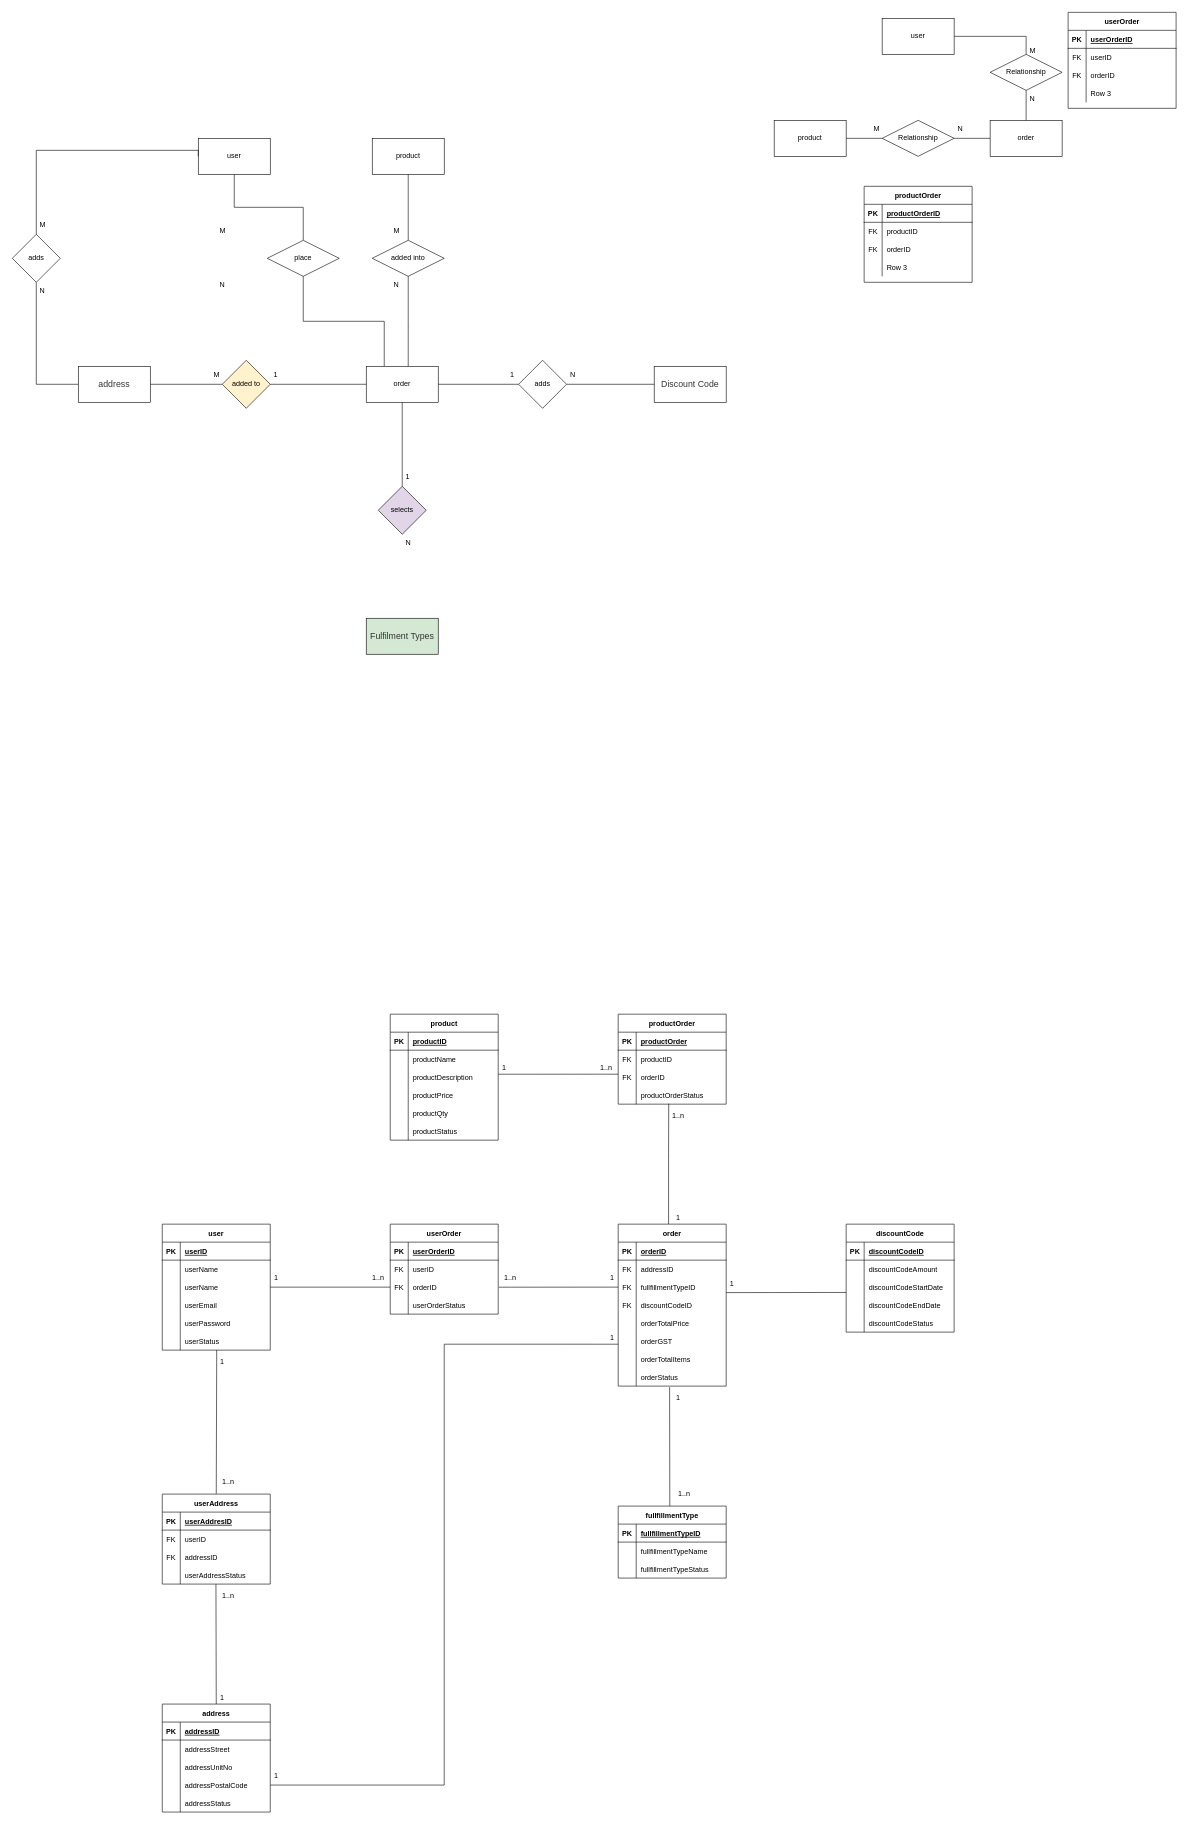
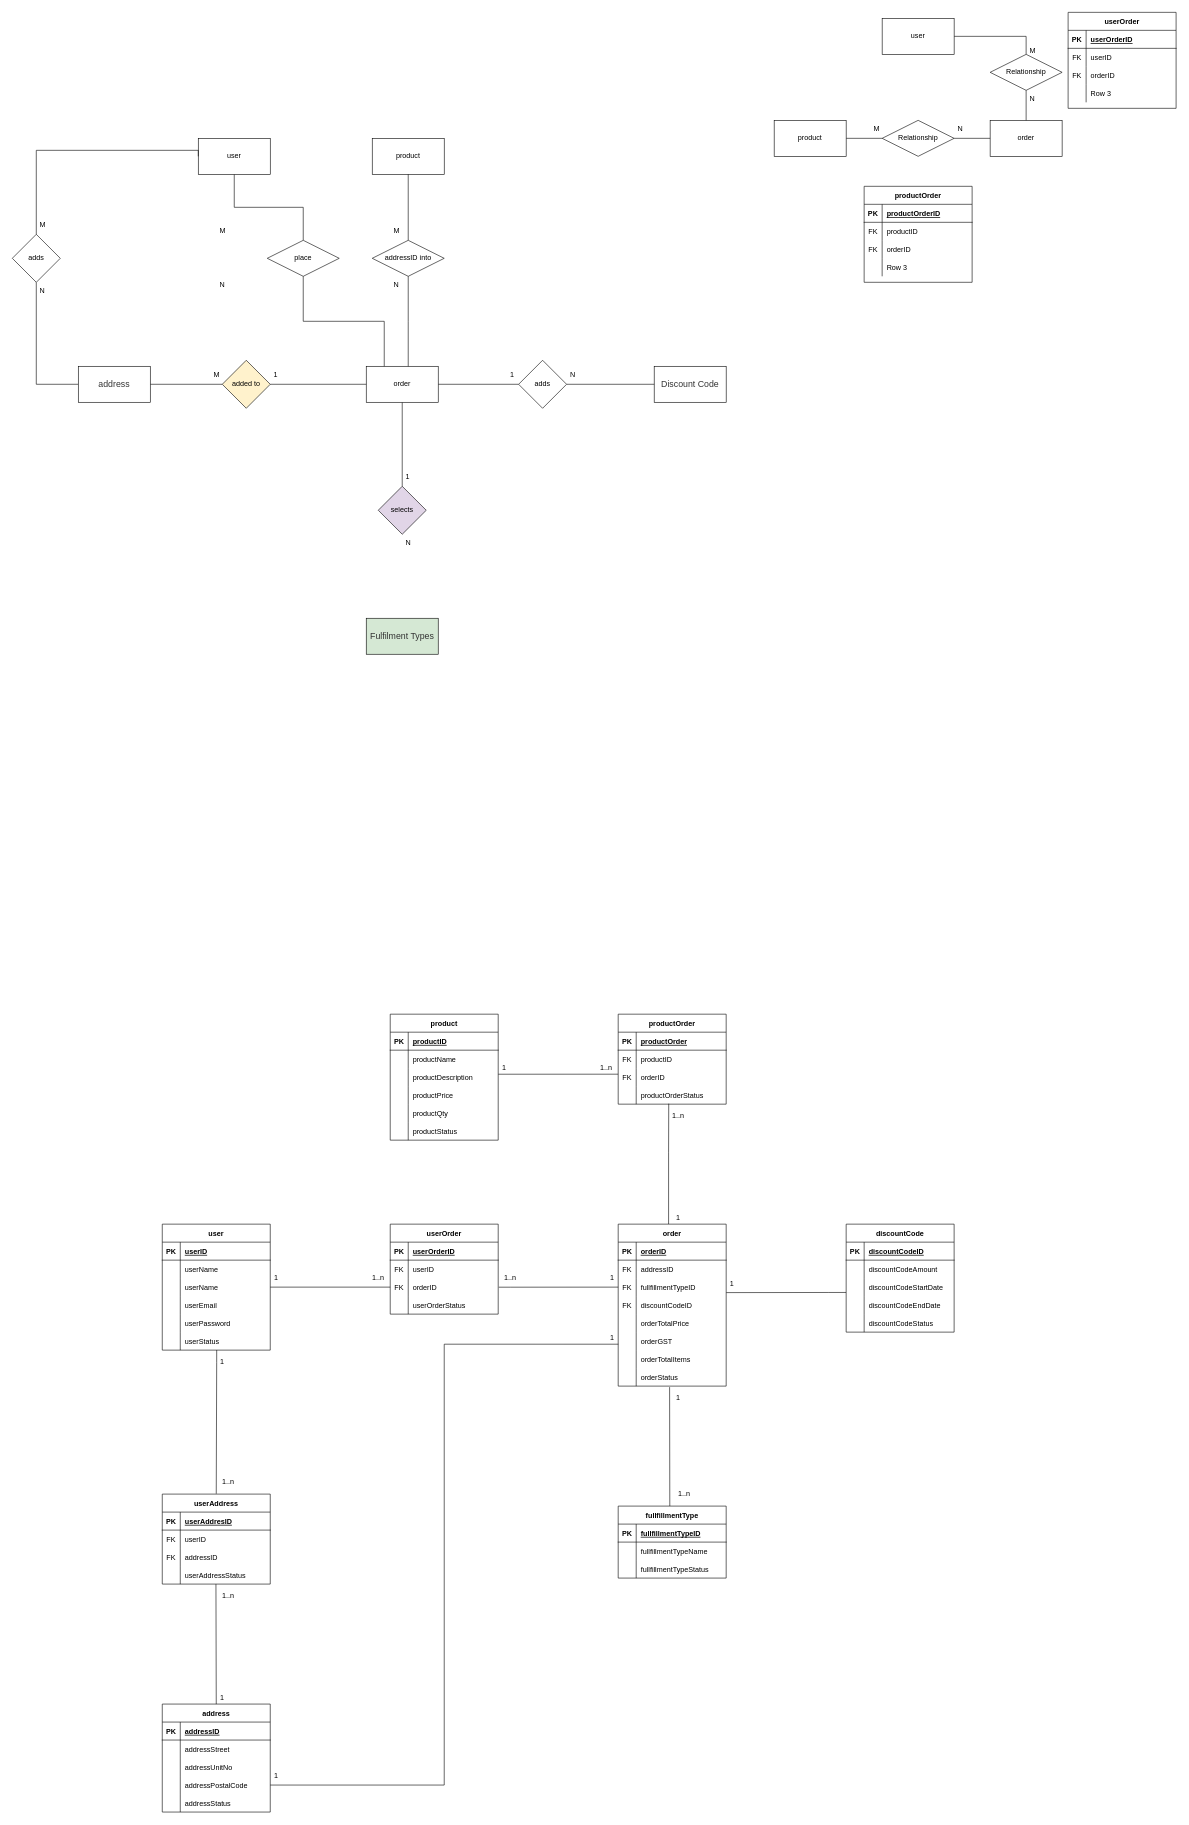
(408, 258) -> (408, 258)
